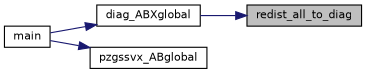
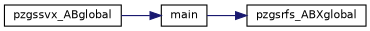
(149, 16) -> (306, 16)
(304, 16) -> none
(64, 43) -> (136, 16)
